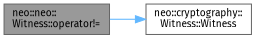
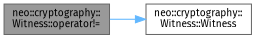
(57, 19) -> (57, 19)
